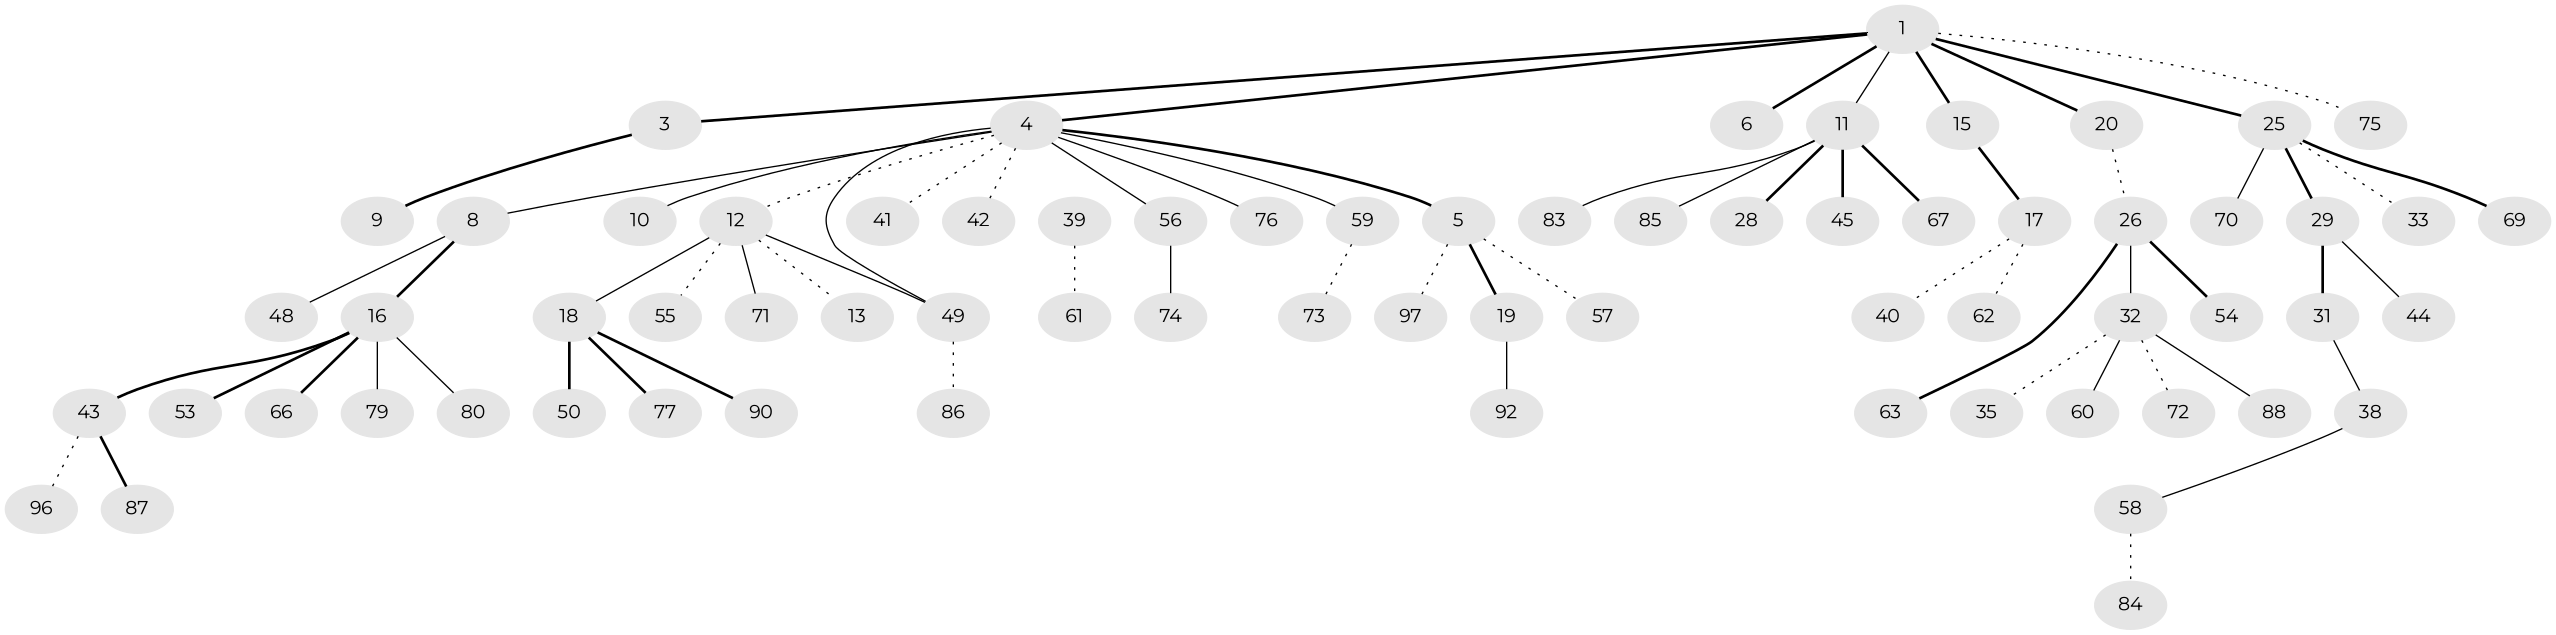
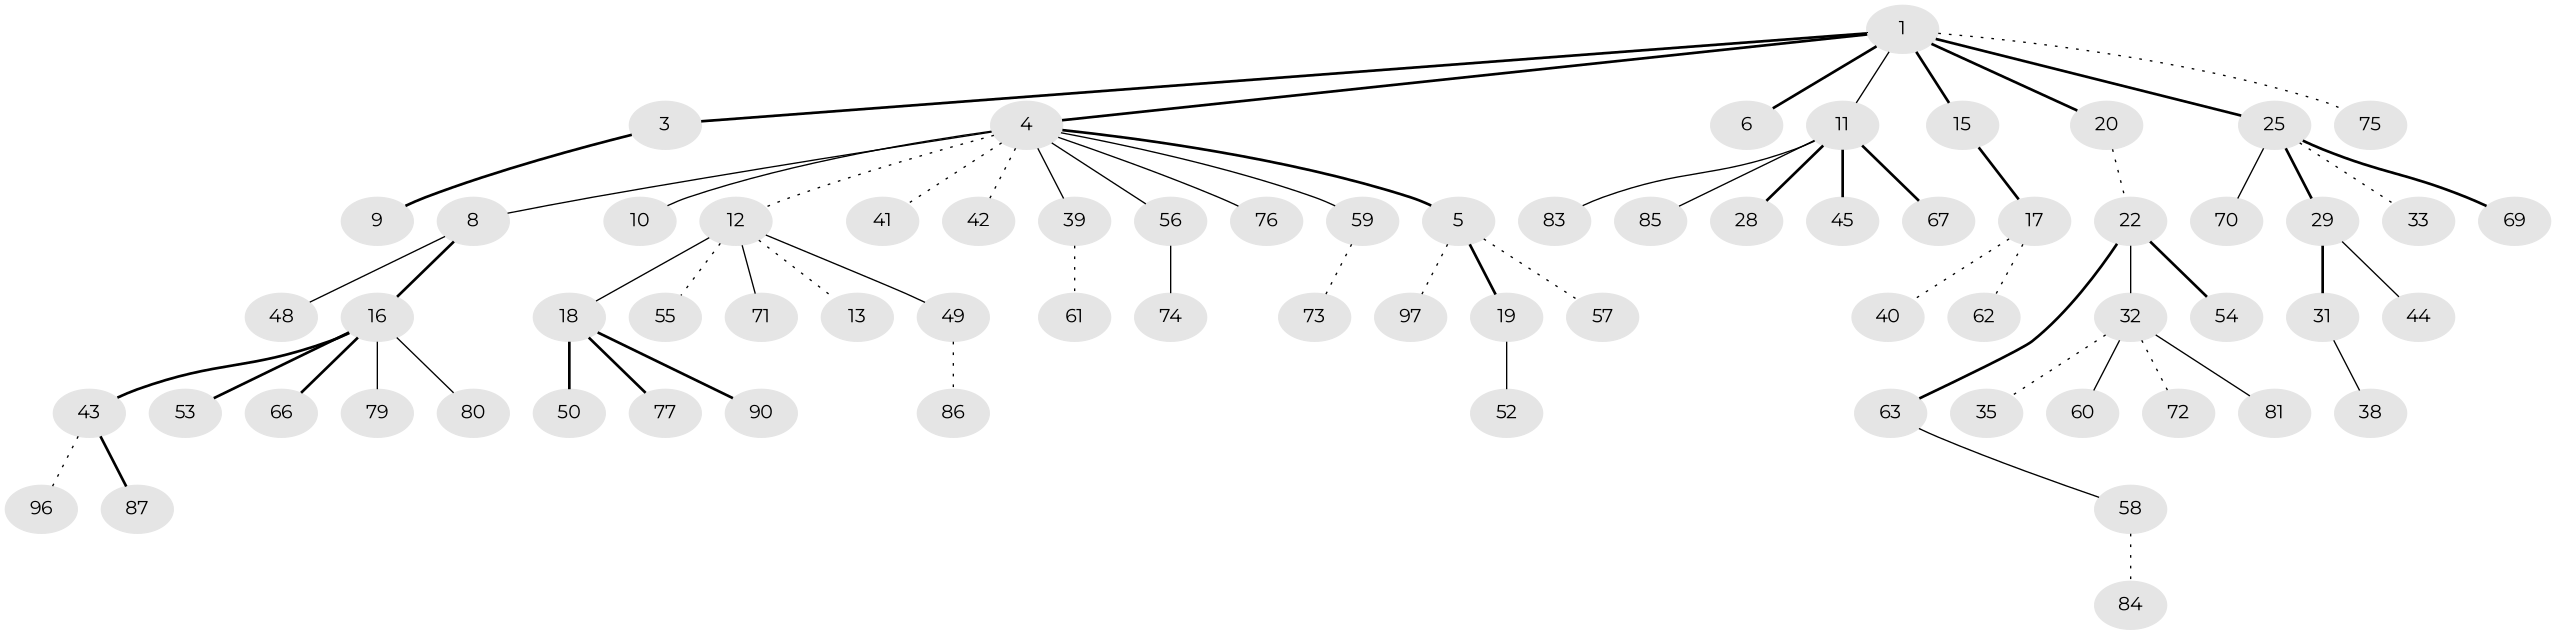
(840, 191) -> (1051, 173)
(2131, 221) -> (2131, 221)
(1507, 413) -> (1507, 413)
(2275, 413) -> (2275, 413)
(2253, 465) -> (2008, 465)
